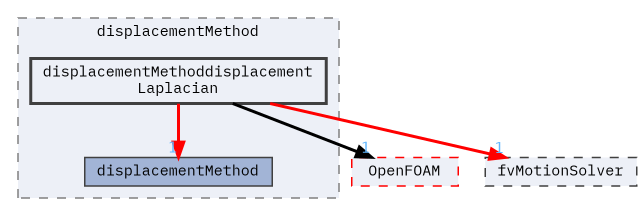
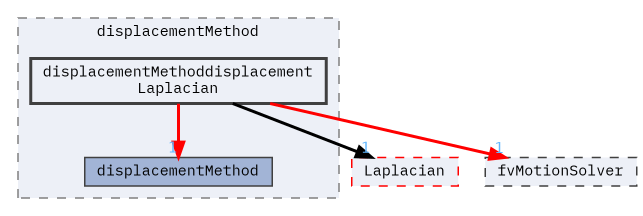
(405, 172) -> (405, 172)
